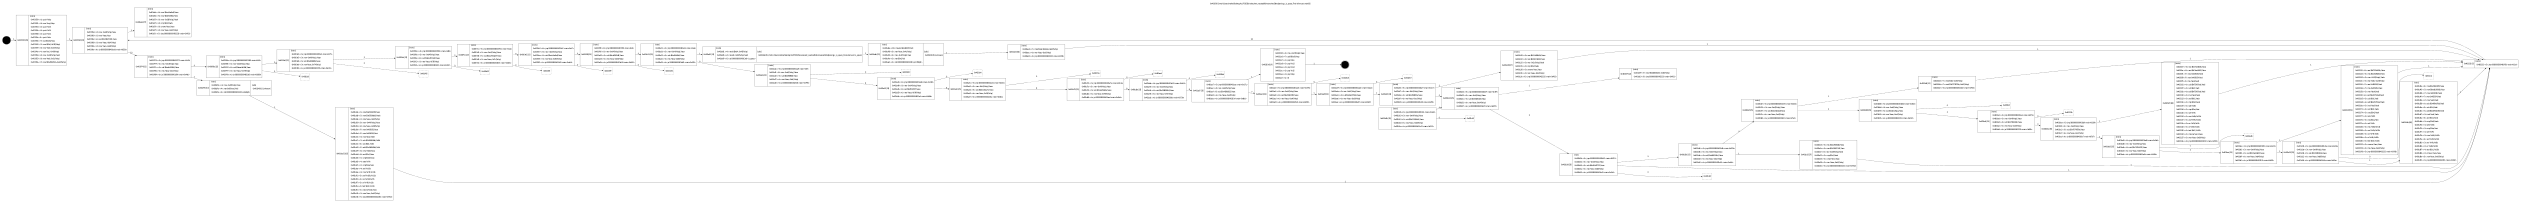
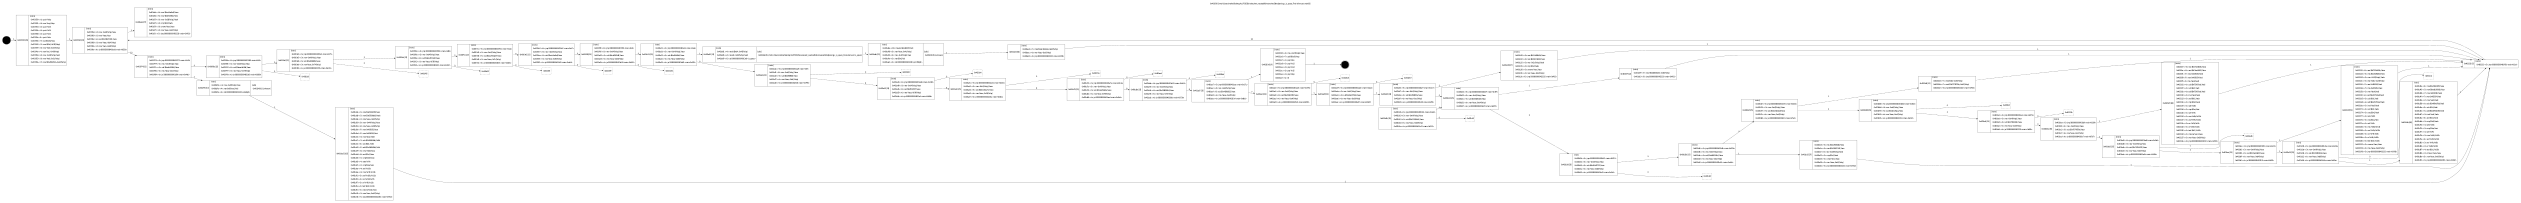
(2091, 171) -> (2067, 55)
